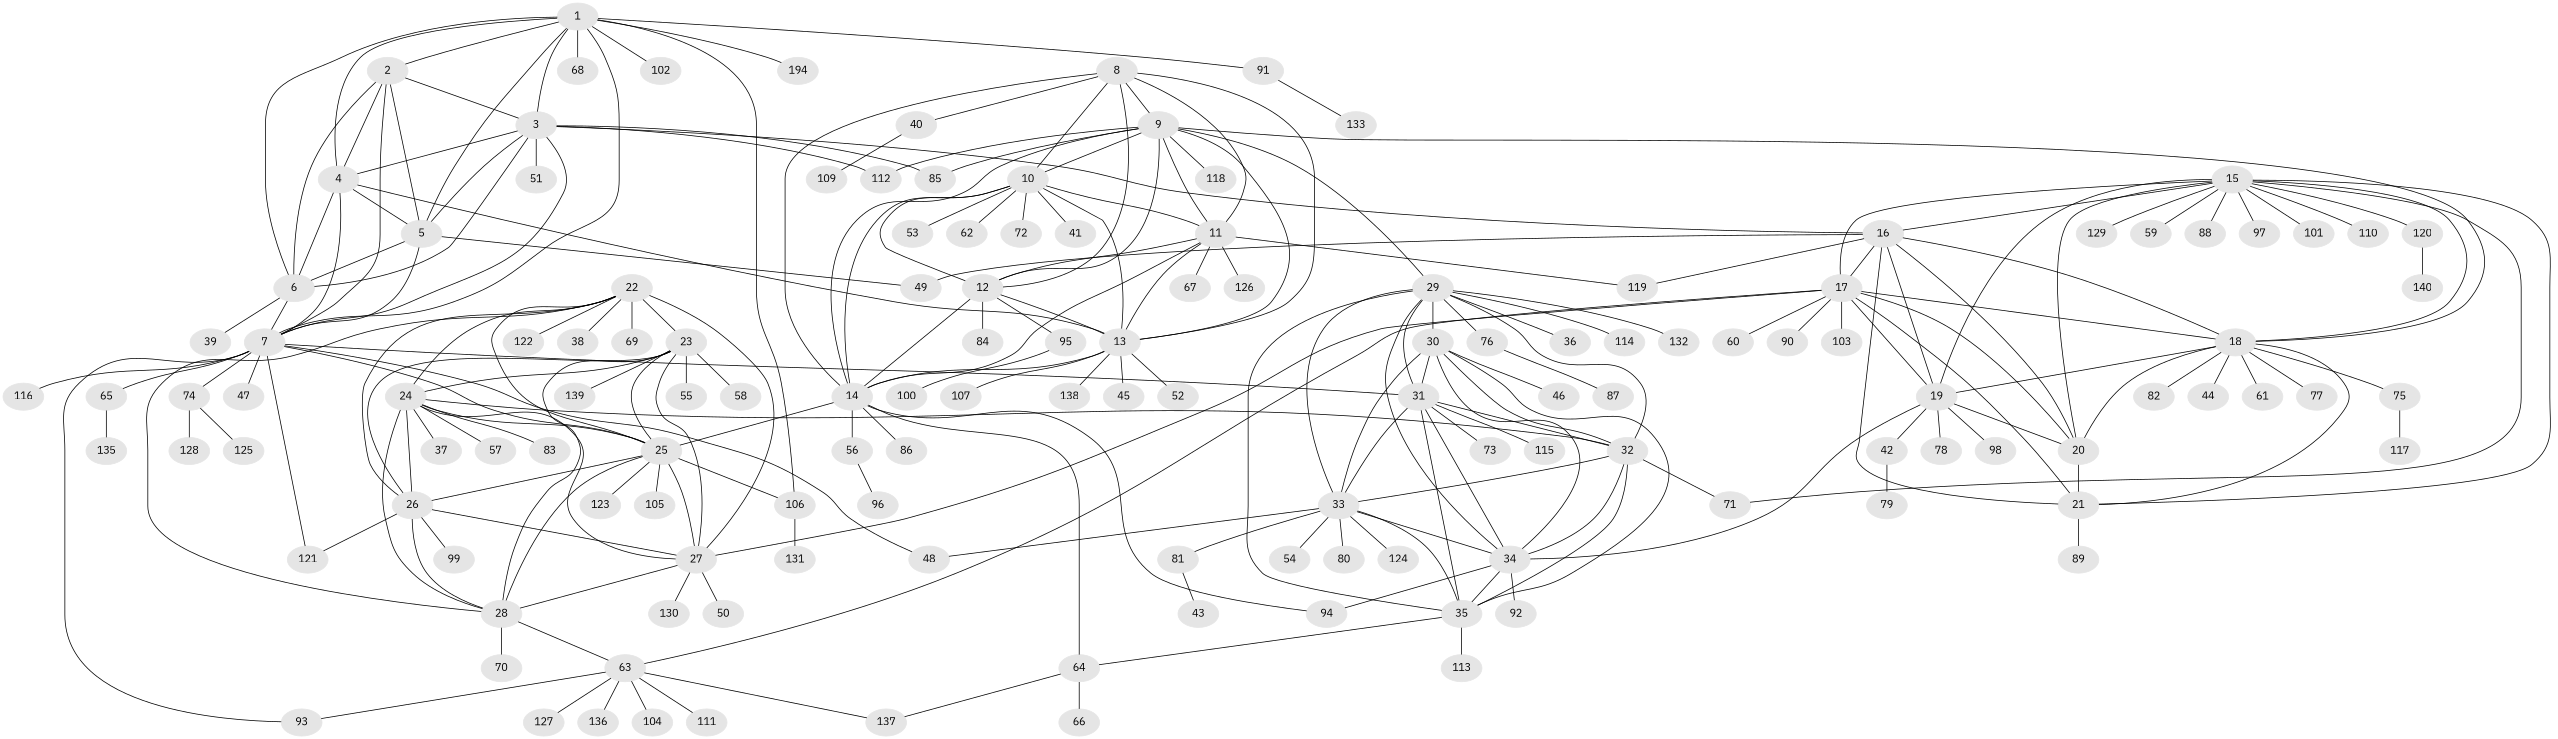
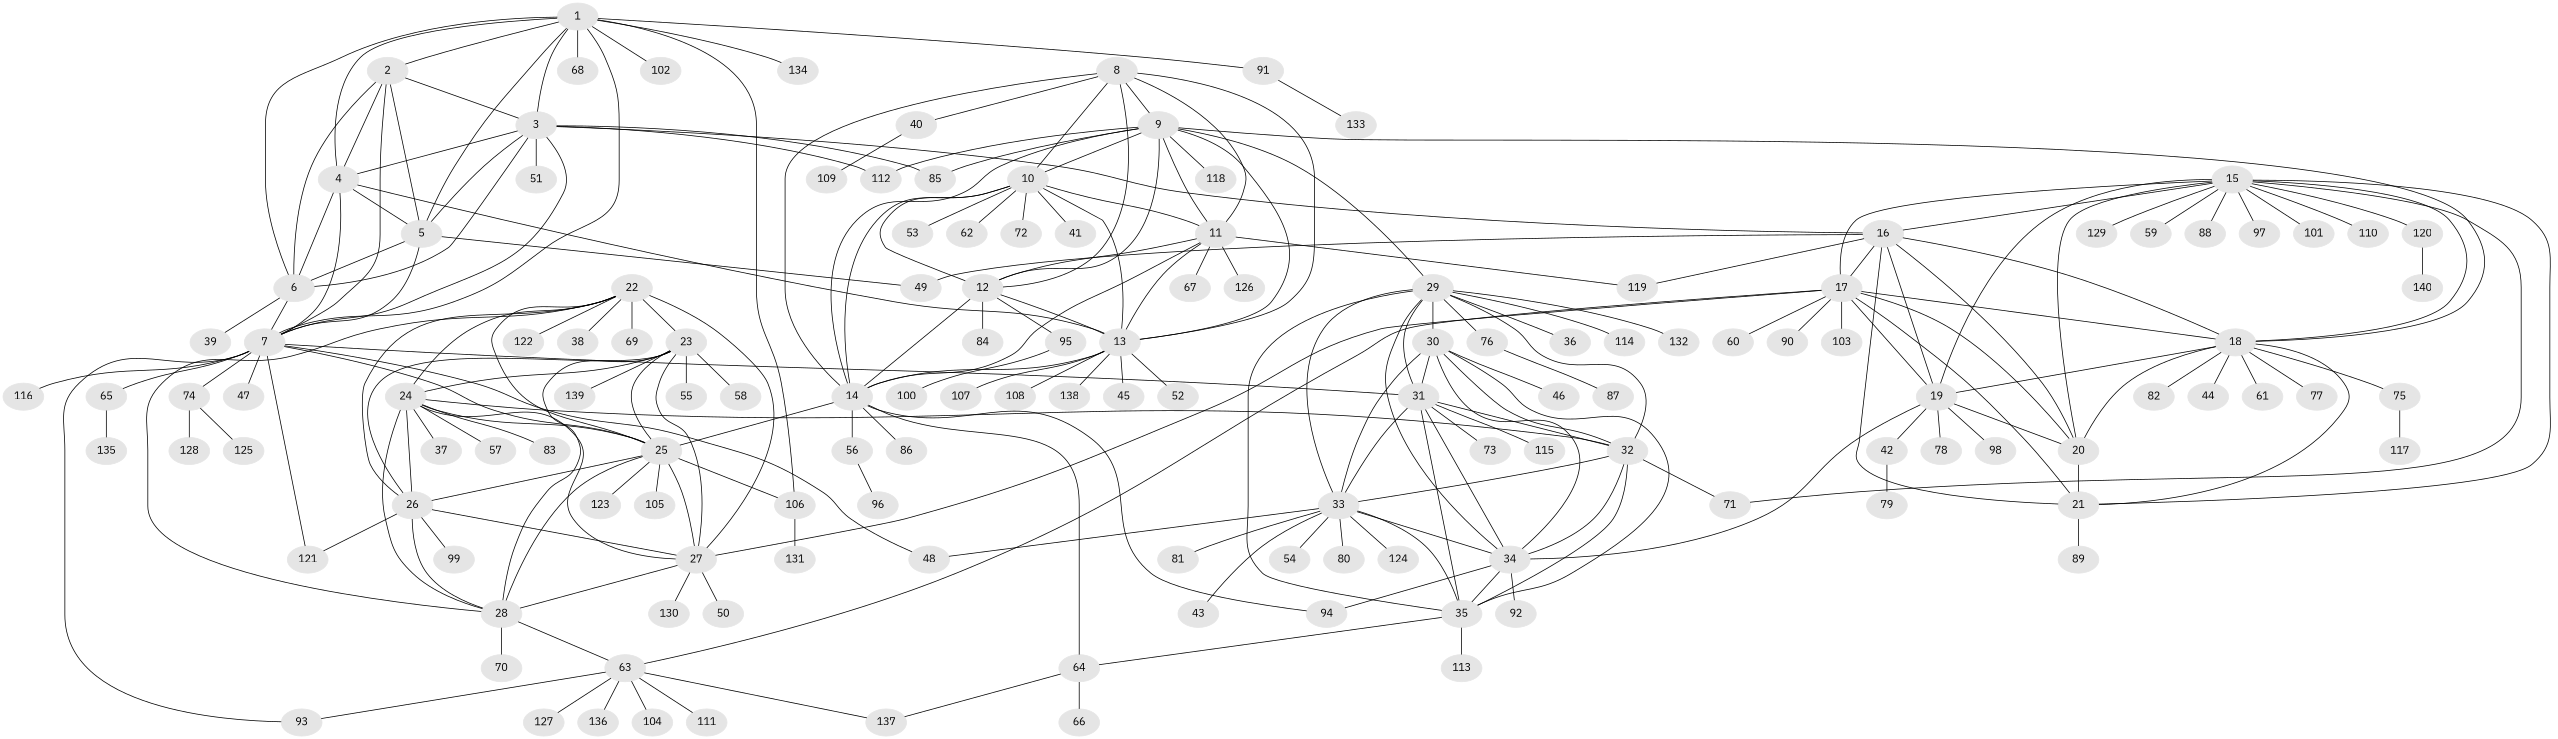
(798, 71) -> (798, 71)
none -> (1015, 397)
(1187, 584) -> (1258, 549)
